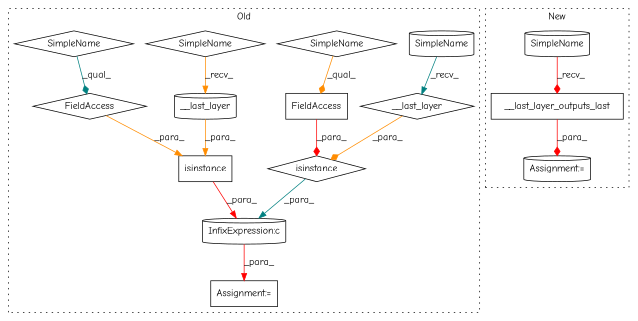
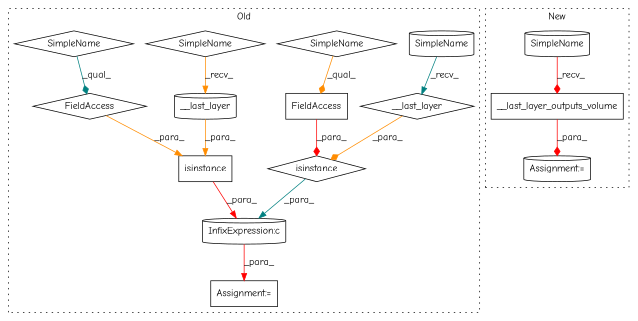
(557, 106) -> (557, 106)
